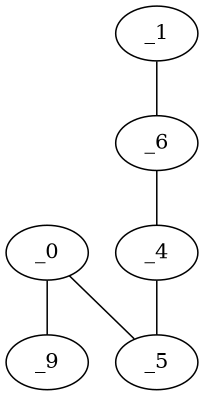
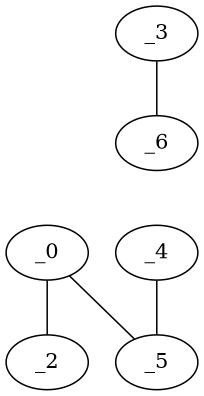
(157, 33) -> (157, 33)
(157, 198) -> none
(47, 362) -> (47, 362)
